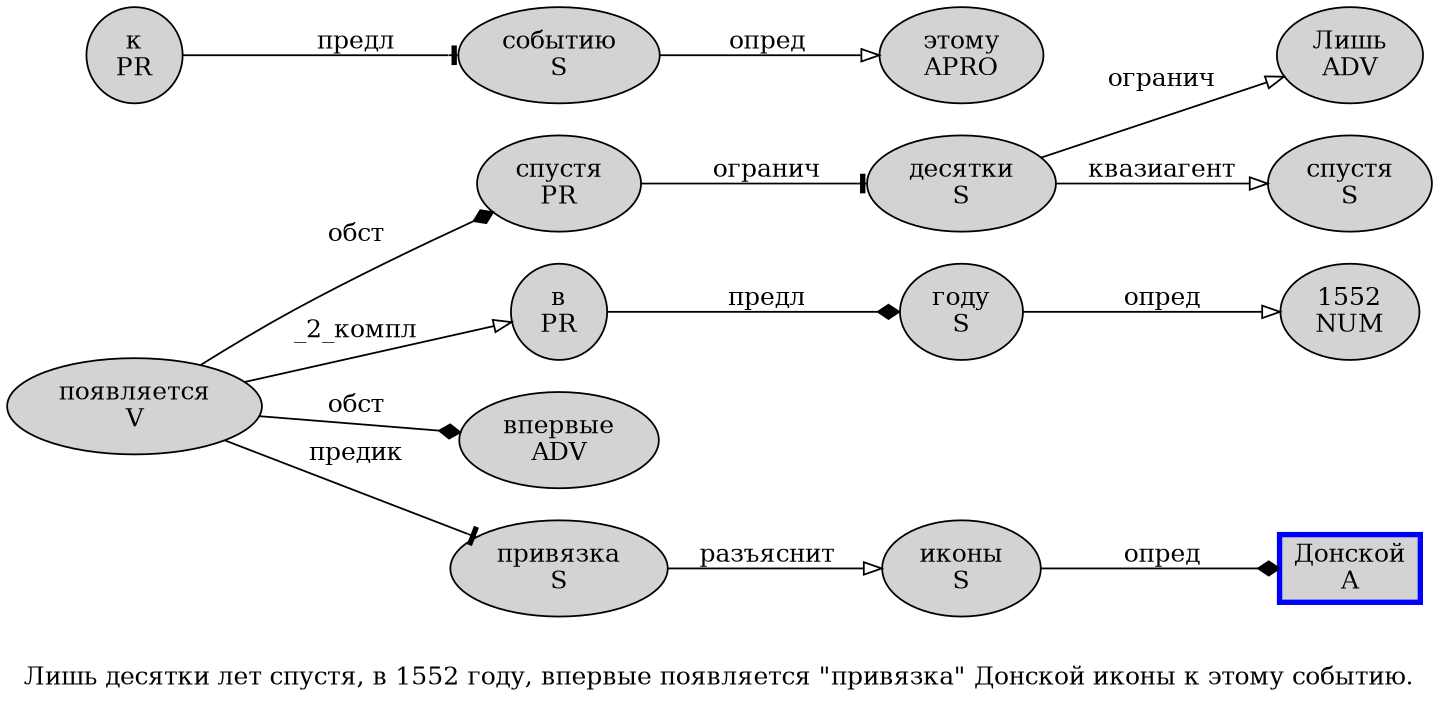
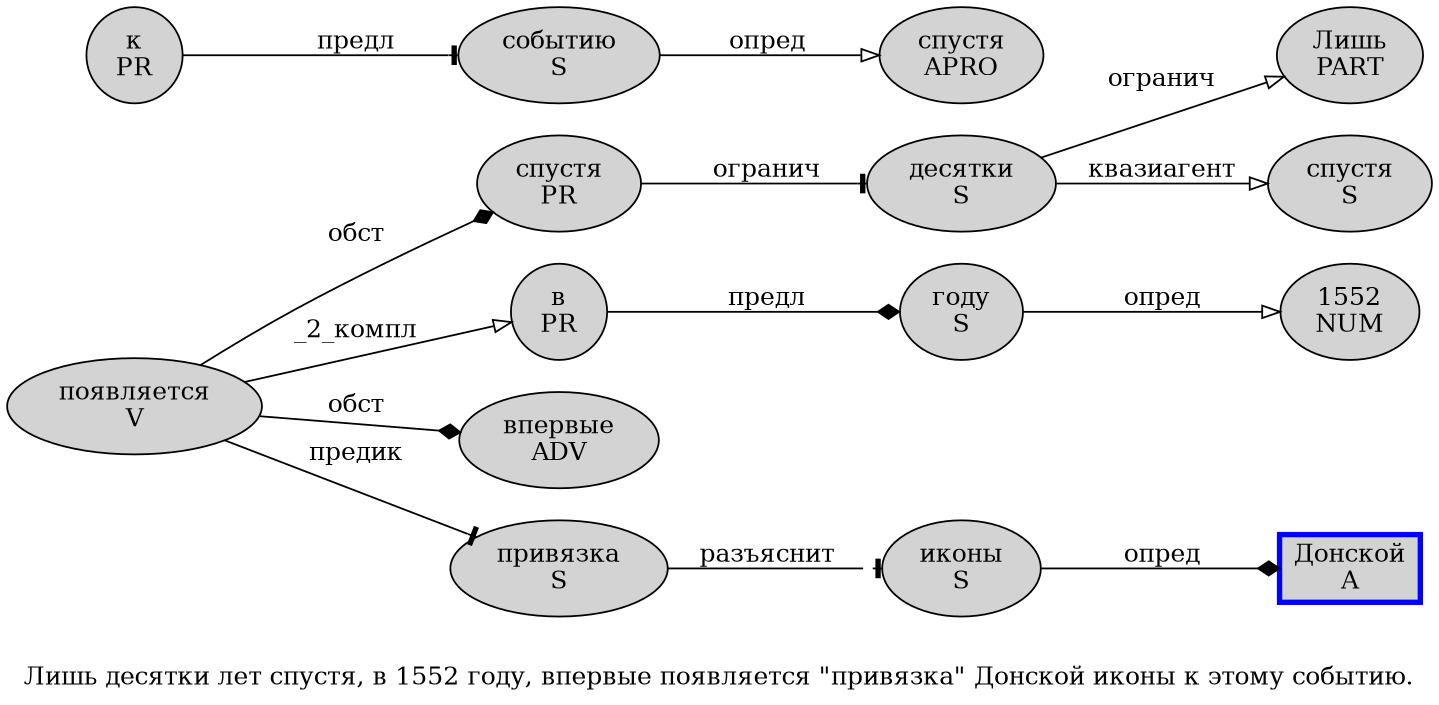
(961, 55) -> (961, 55)
(1350, 55) -> (1350, 55)
(765, 568) -> (765, 568)
